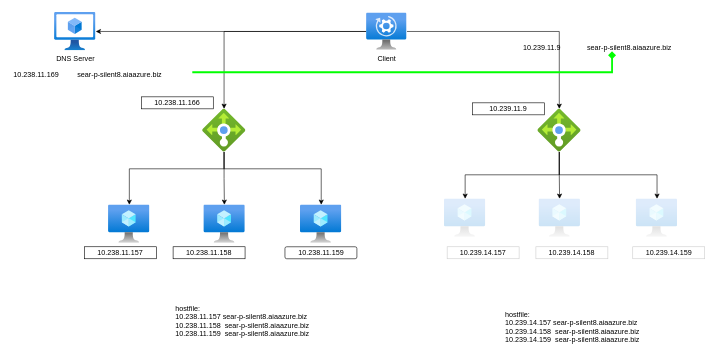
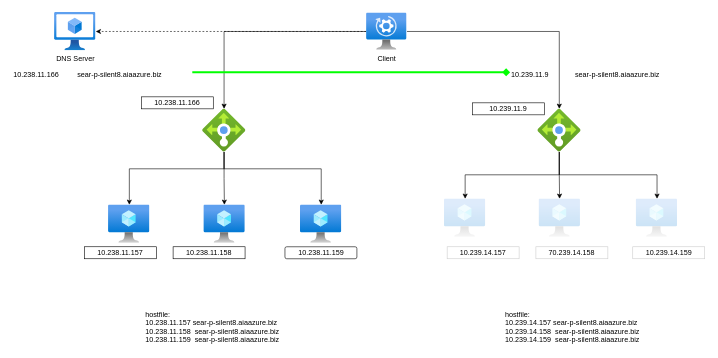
(161, 32) -> (161, 32)
(612, 45) -> (600, 72)
(90, 75) -> (90, 75)
(572, 253) -> (572, 253)
(258, 320) -> (228, 326)
